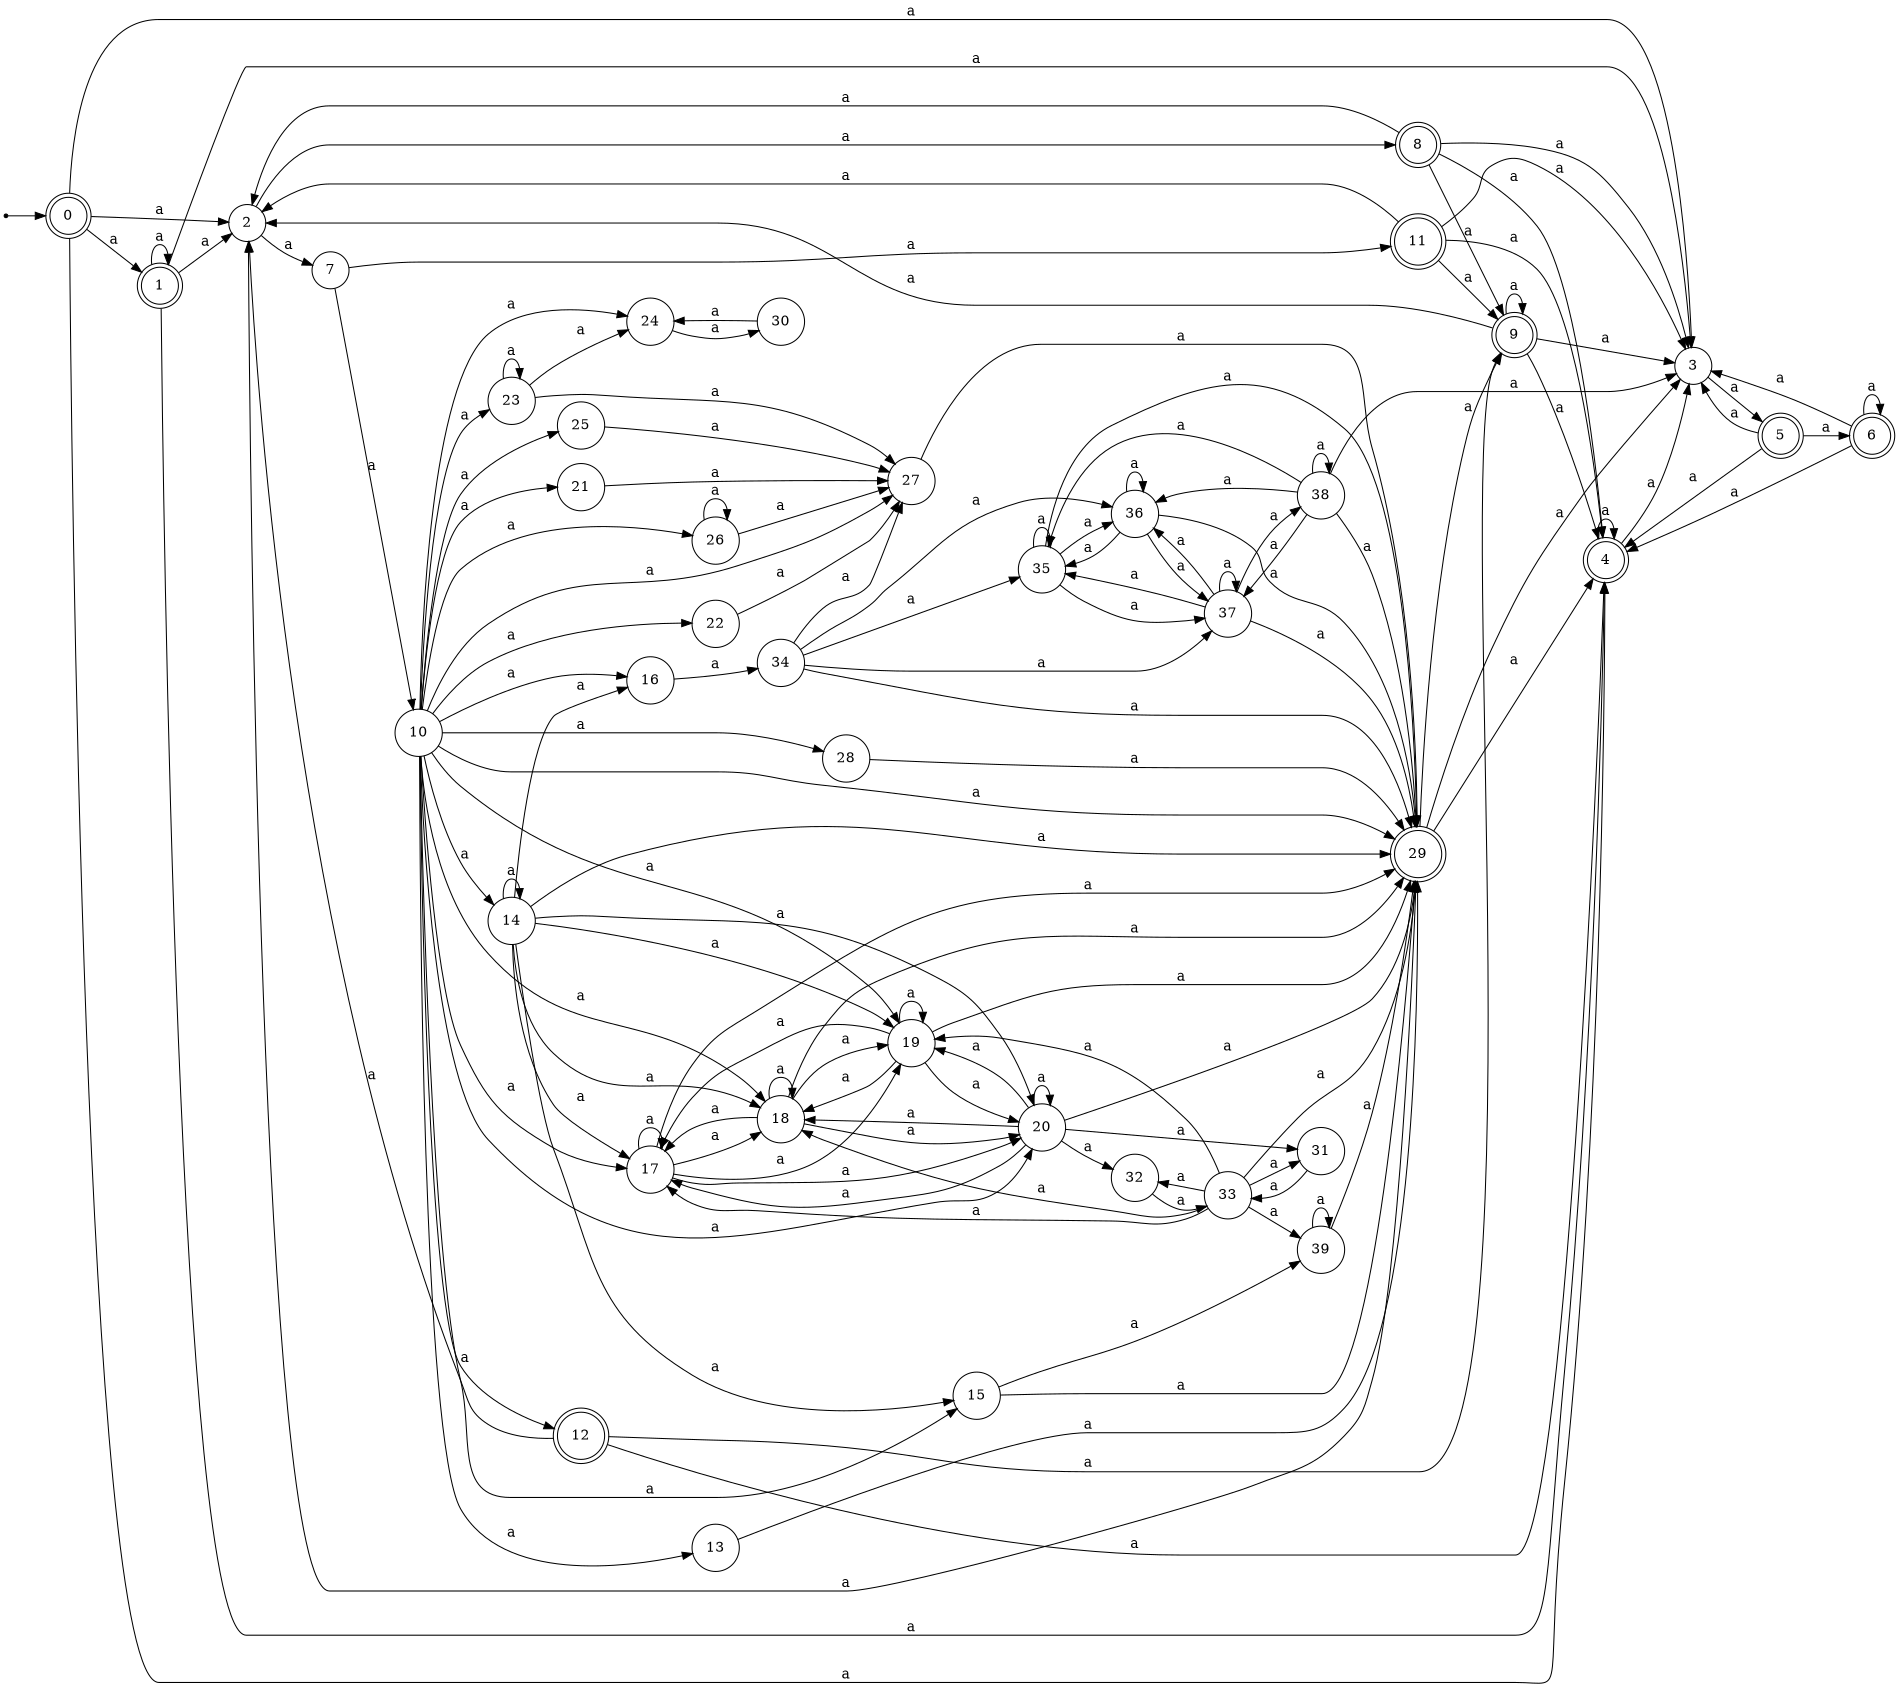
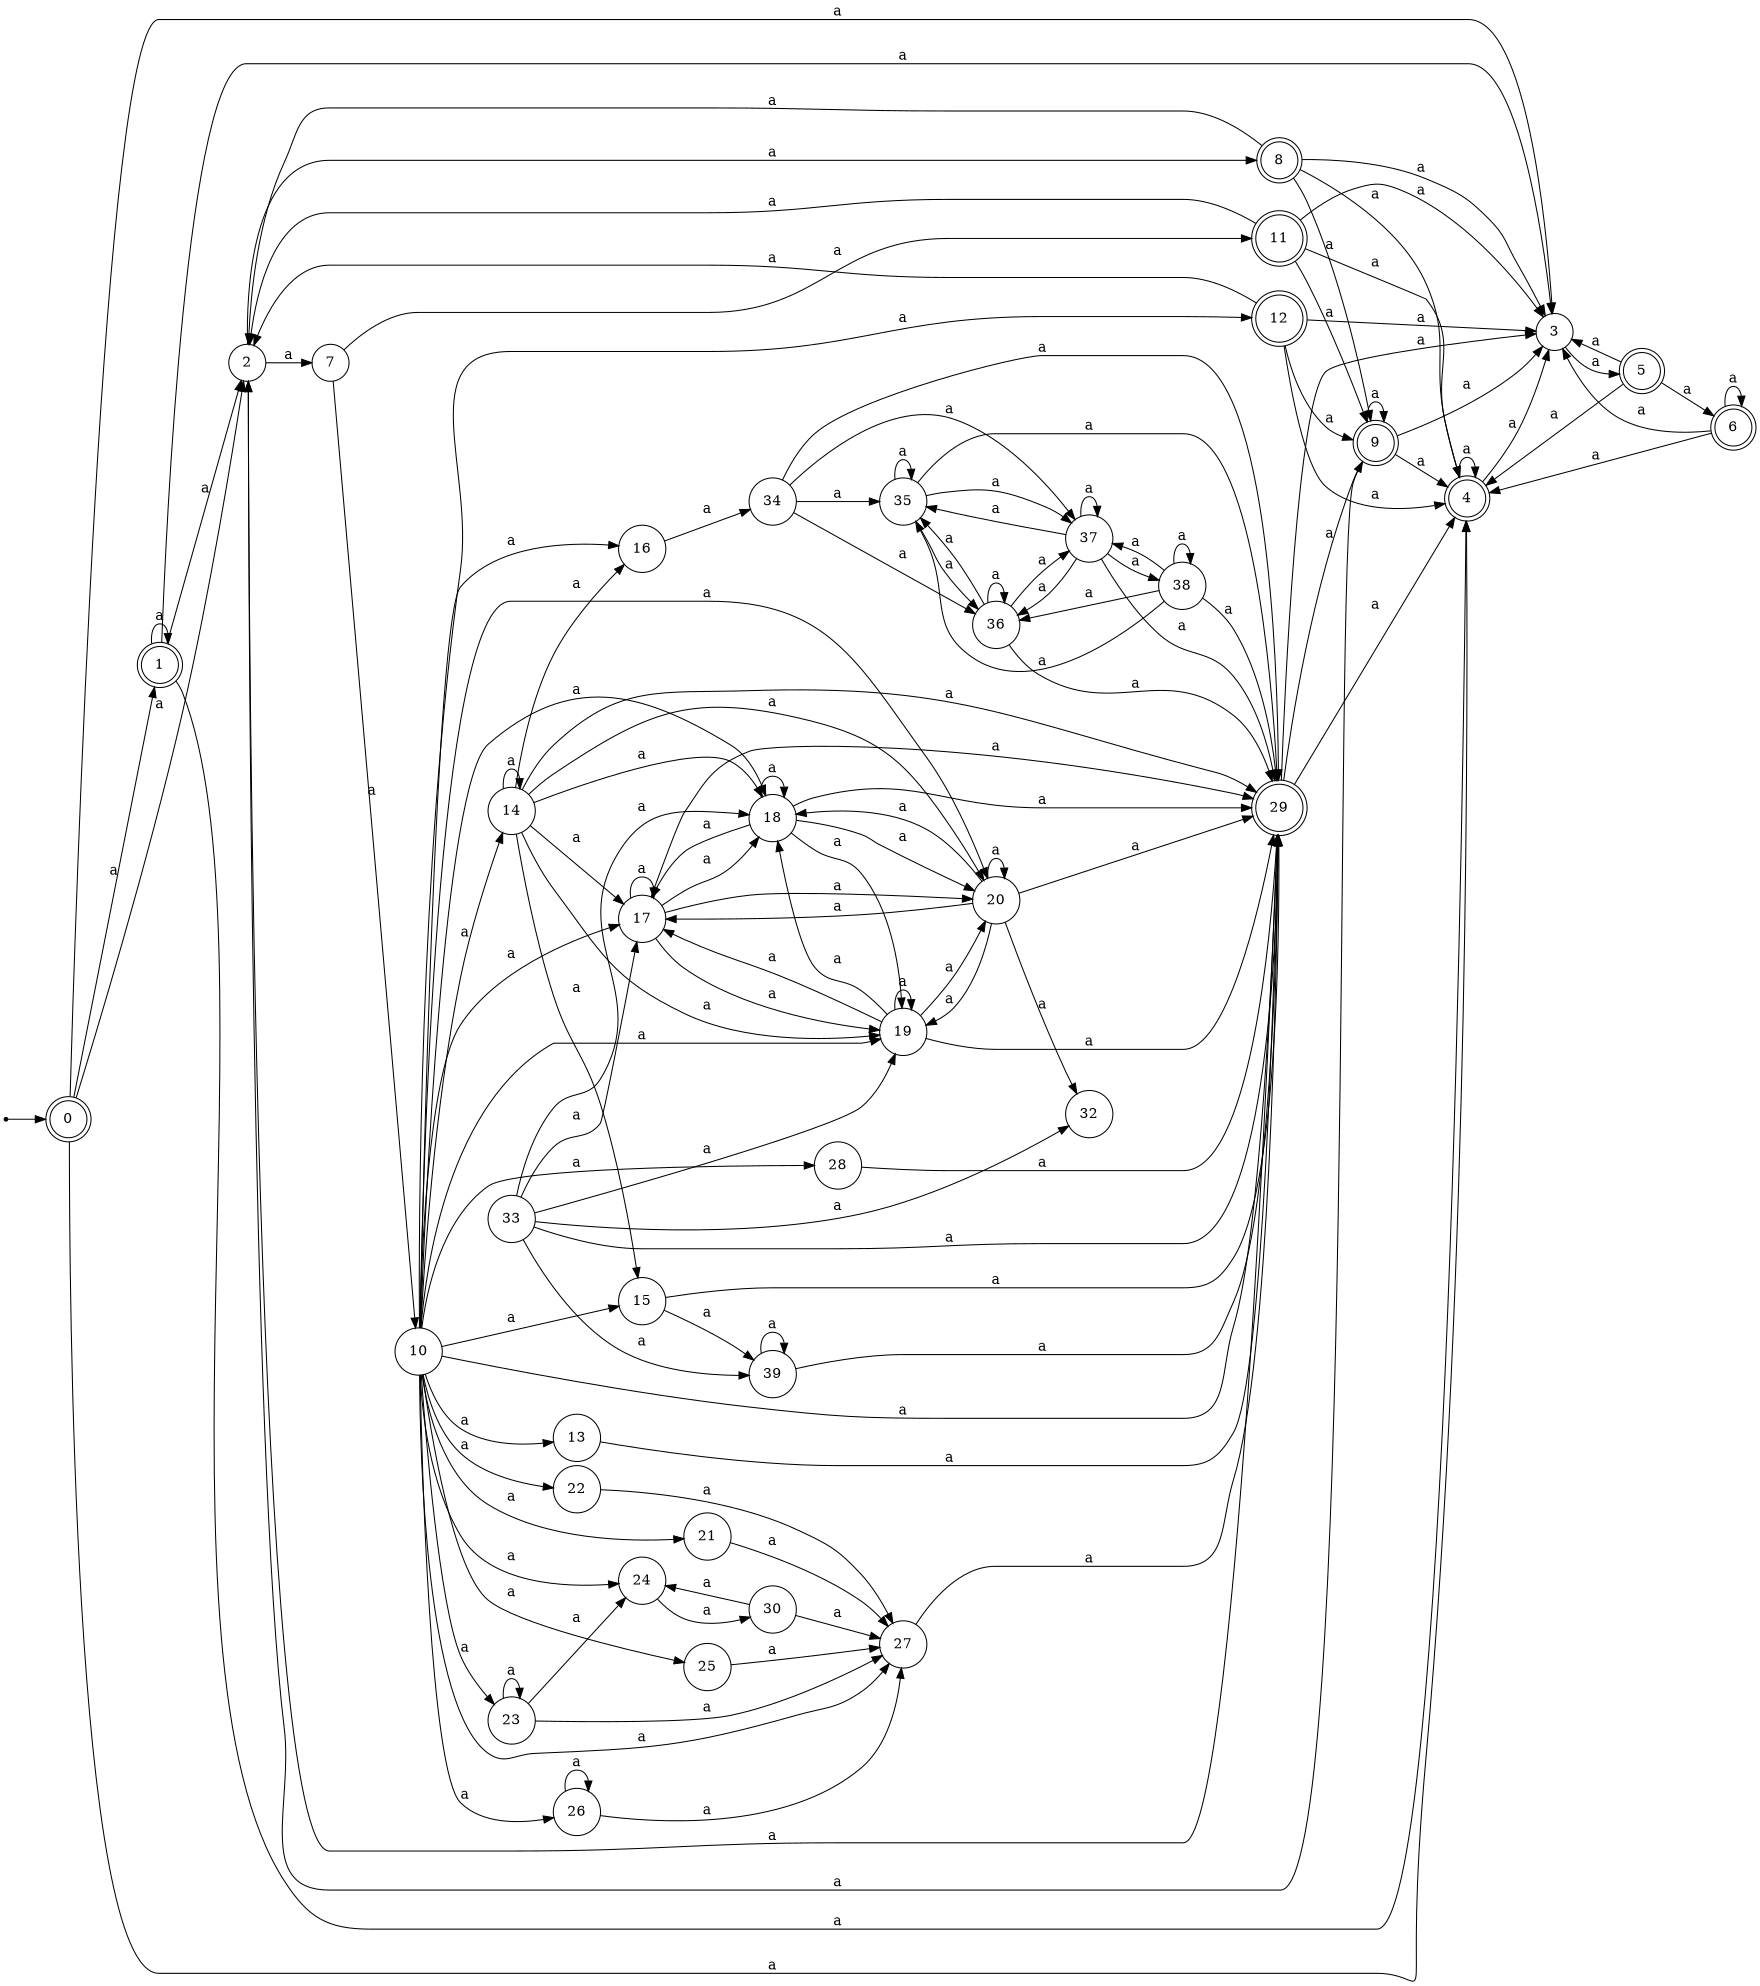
(1470, 392) -> (1416, 325)
(862, 591) -> (833, 1626)
(1321, 1151) -> none
(1173, 1207) -> none
